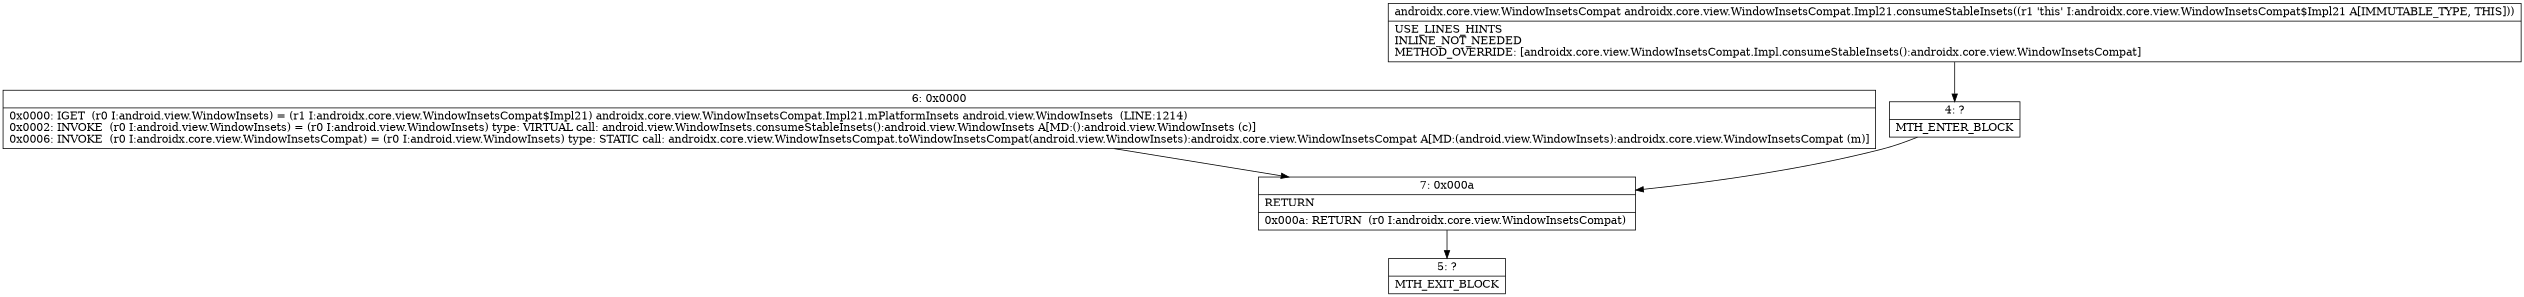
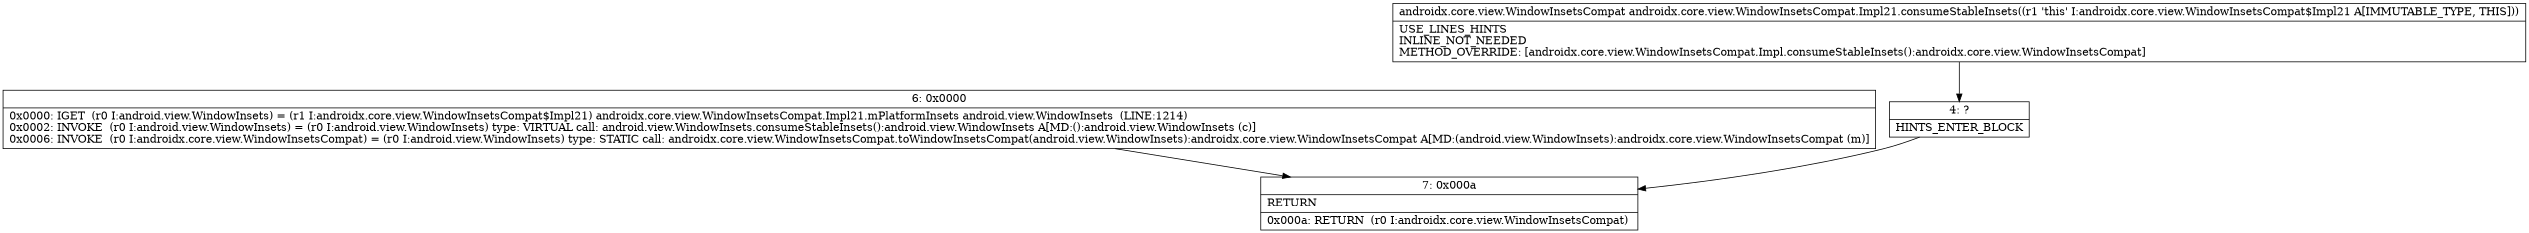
(1955, 128) -> (1959, 128)
(1447, 276) -> none
